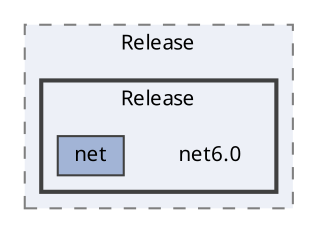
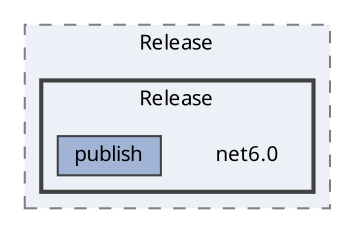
(91, 156) -> (109, 156)
